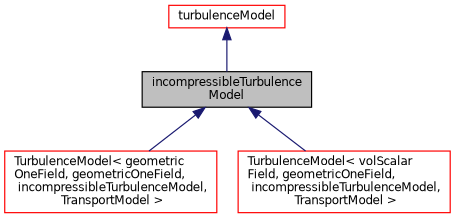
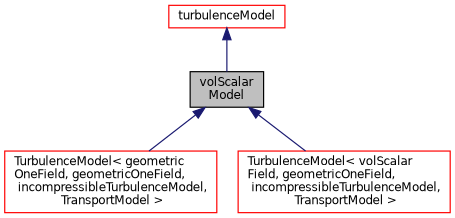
(227, 89) -> (227, 89)
